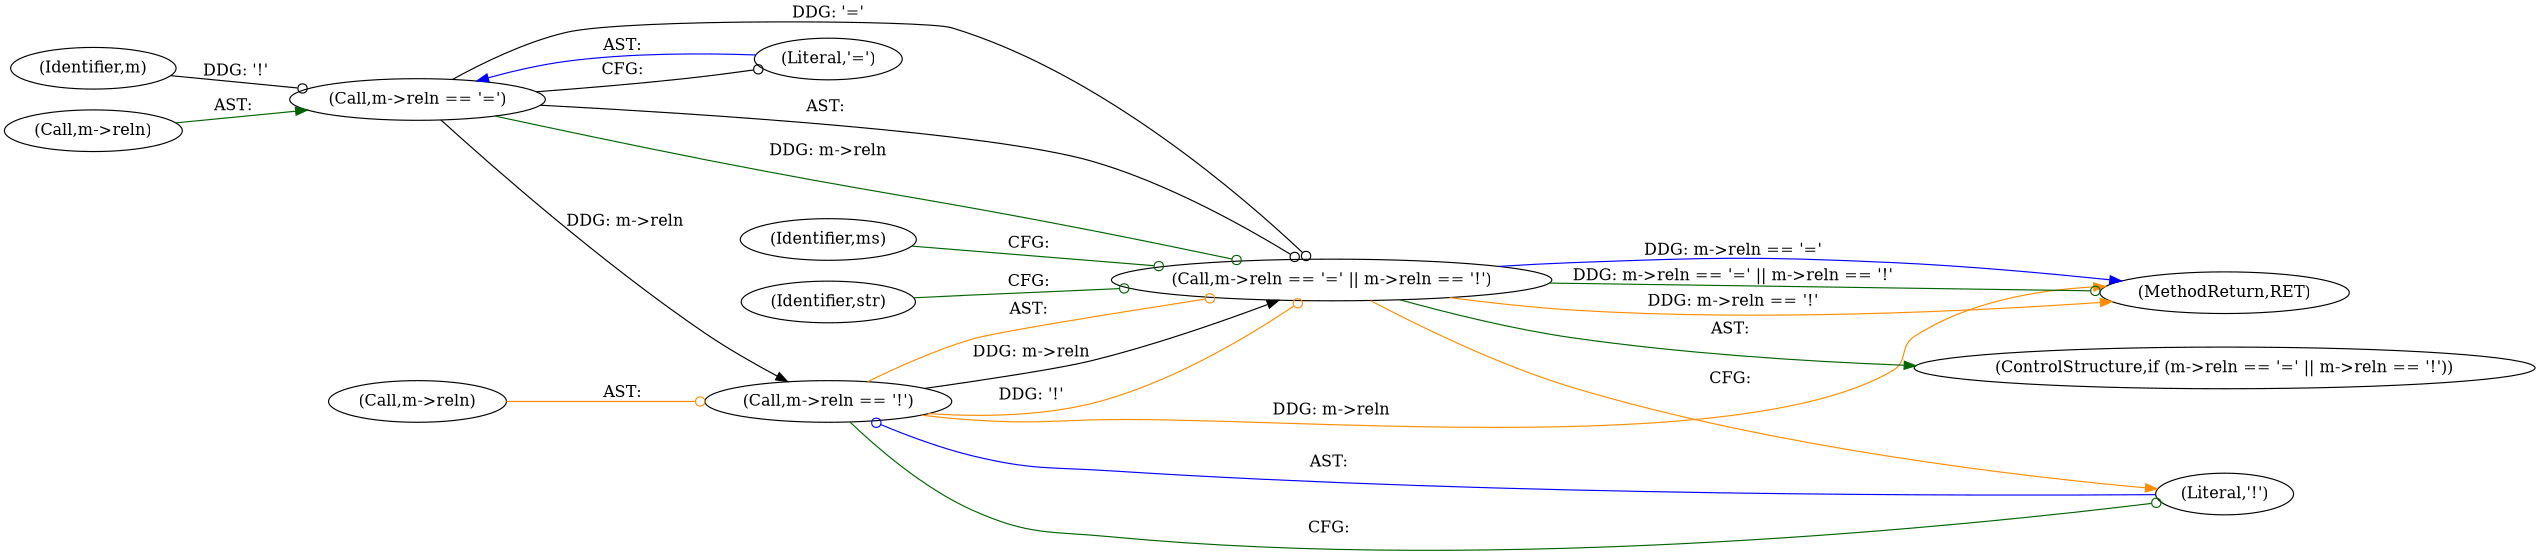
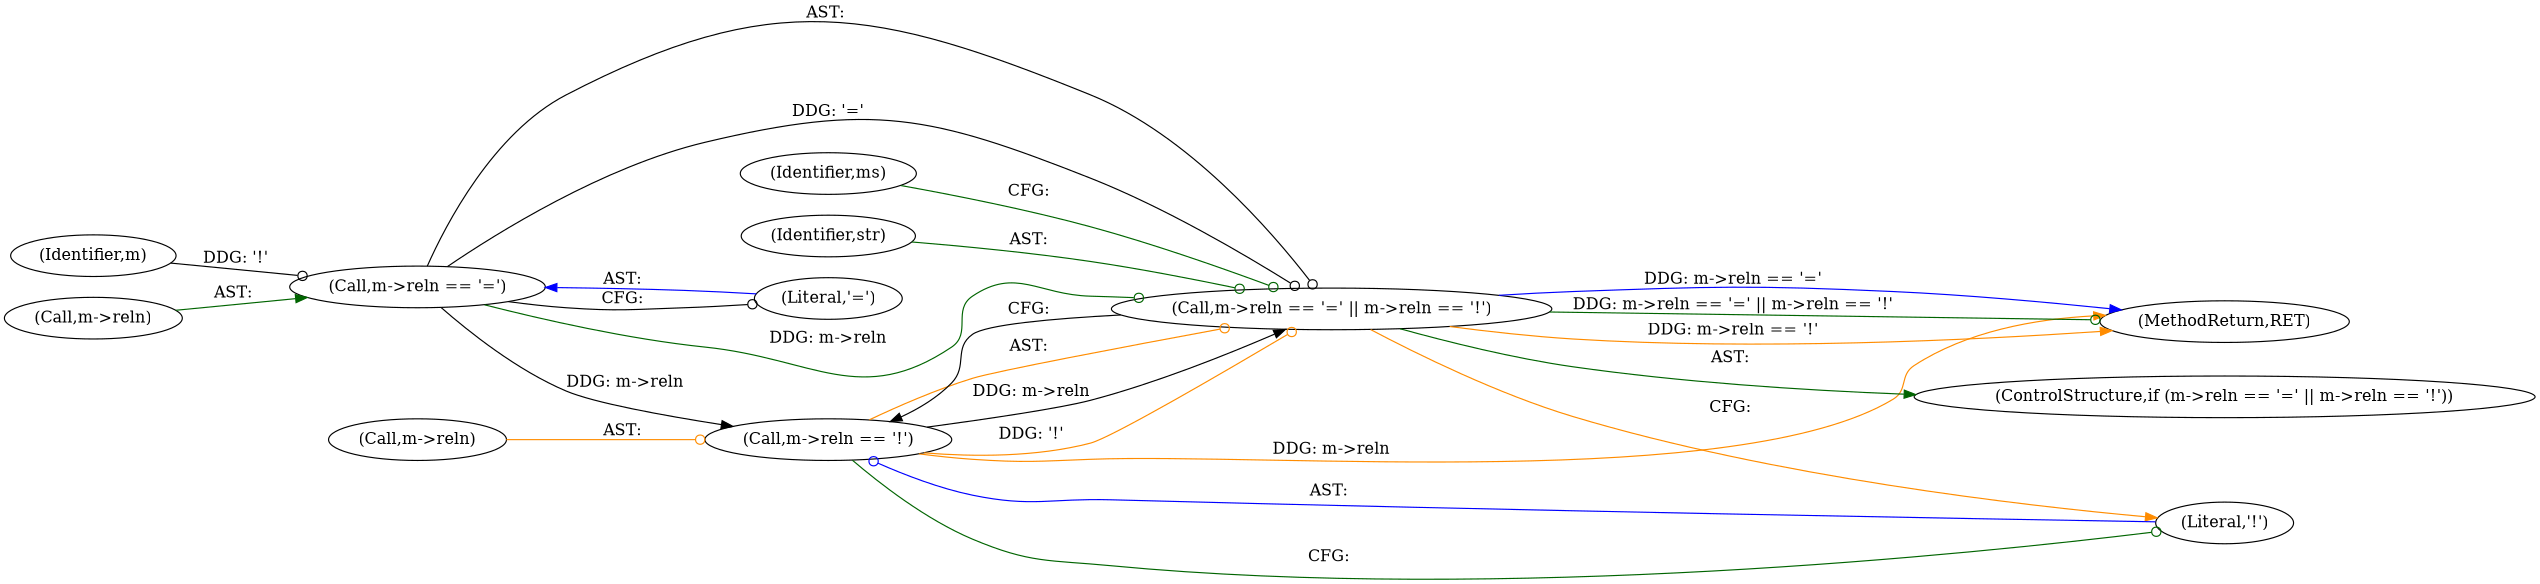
(1031, 282) -> (1031, 240)
none -> (988, 329)
